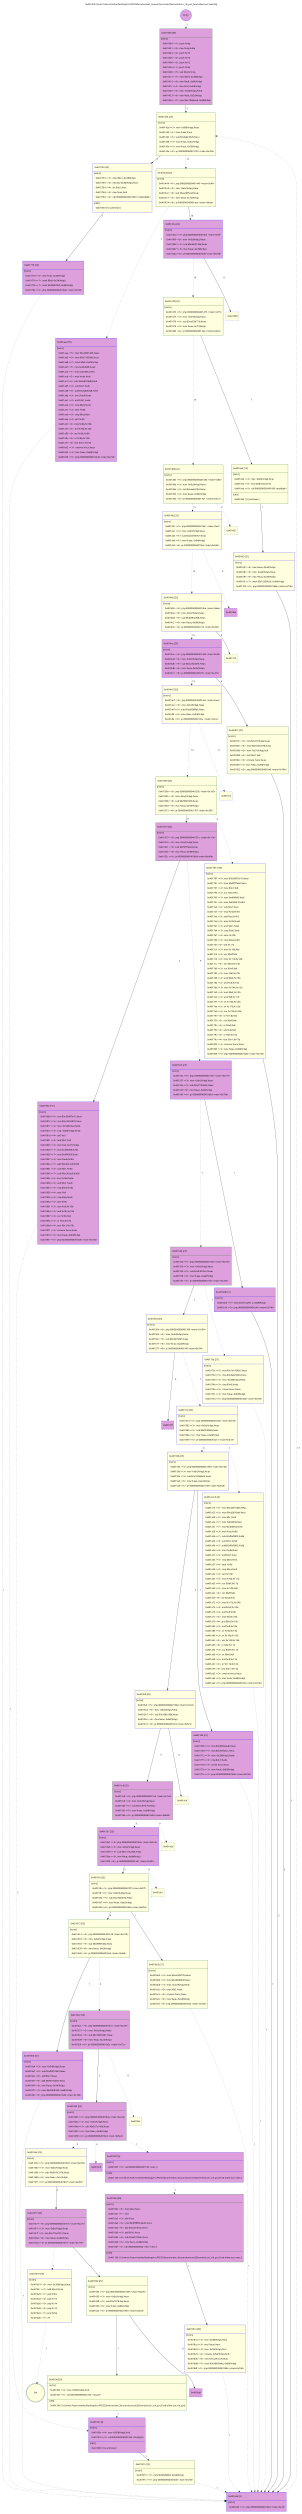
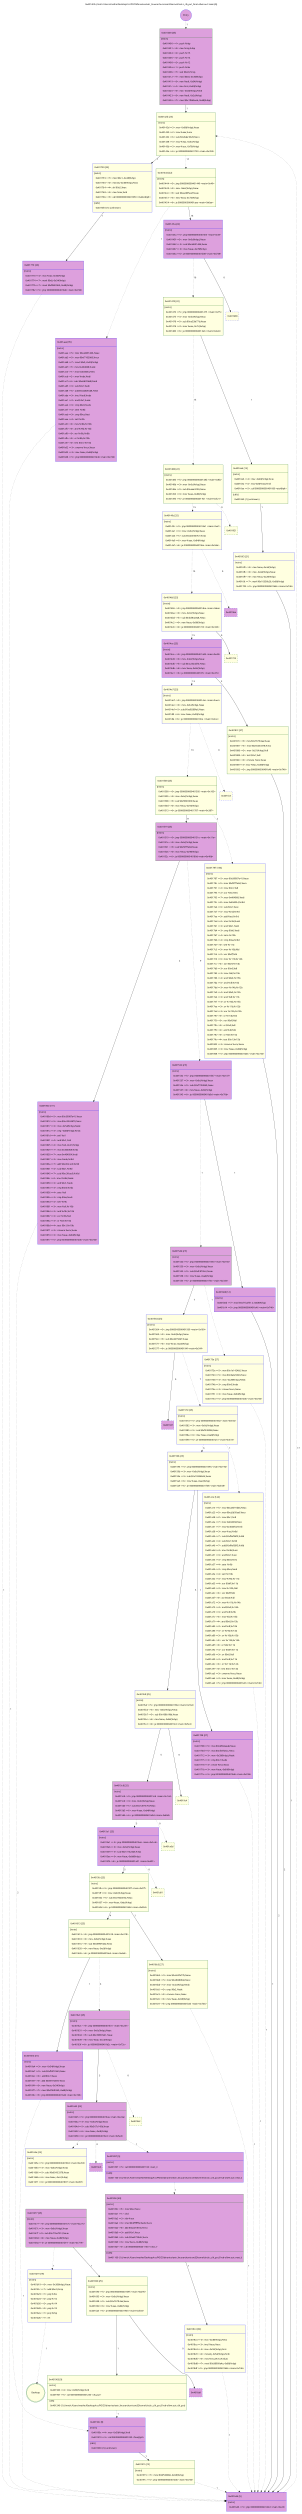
(56, 2197) -> none
(36, 2393) -> (36, 2393)
